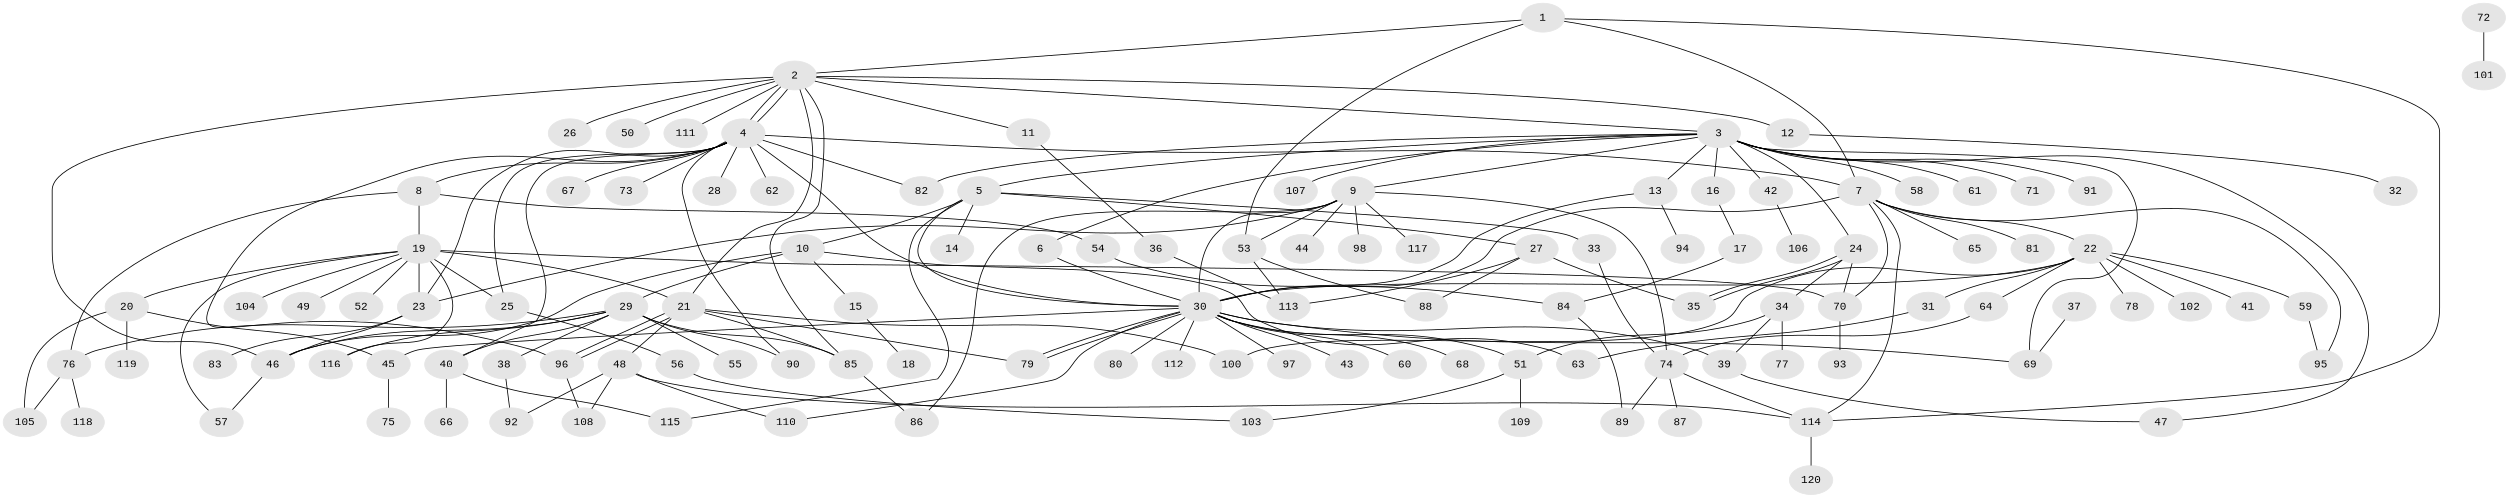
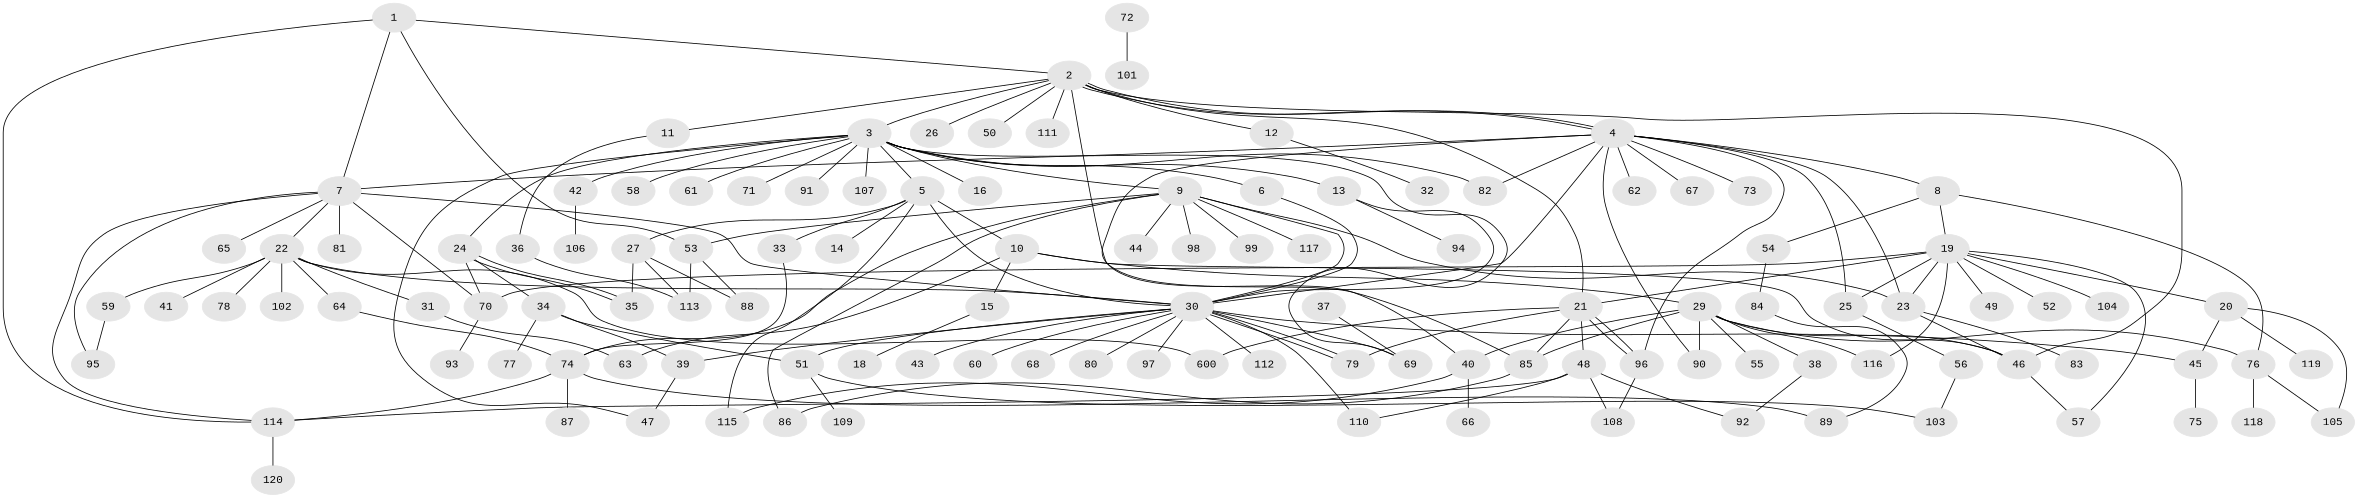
(714, 191) -> none
none -> (1252, 249)
(1740, 249) -> none
(1231, 364) -> (1207, 364)
